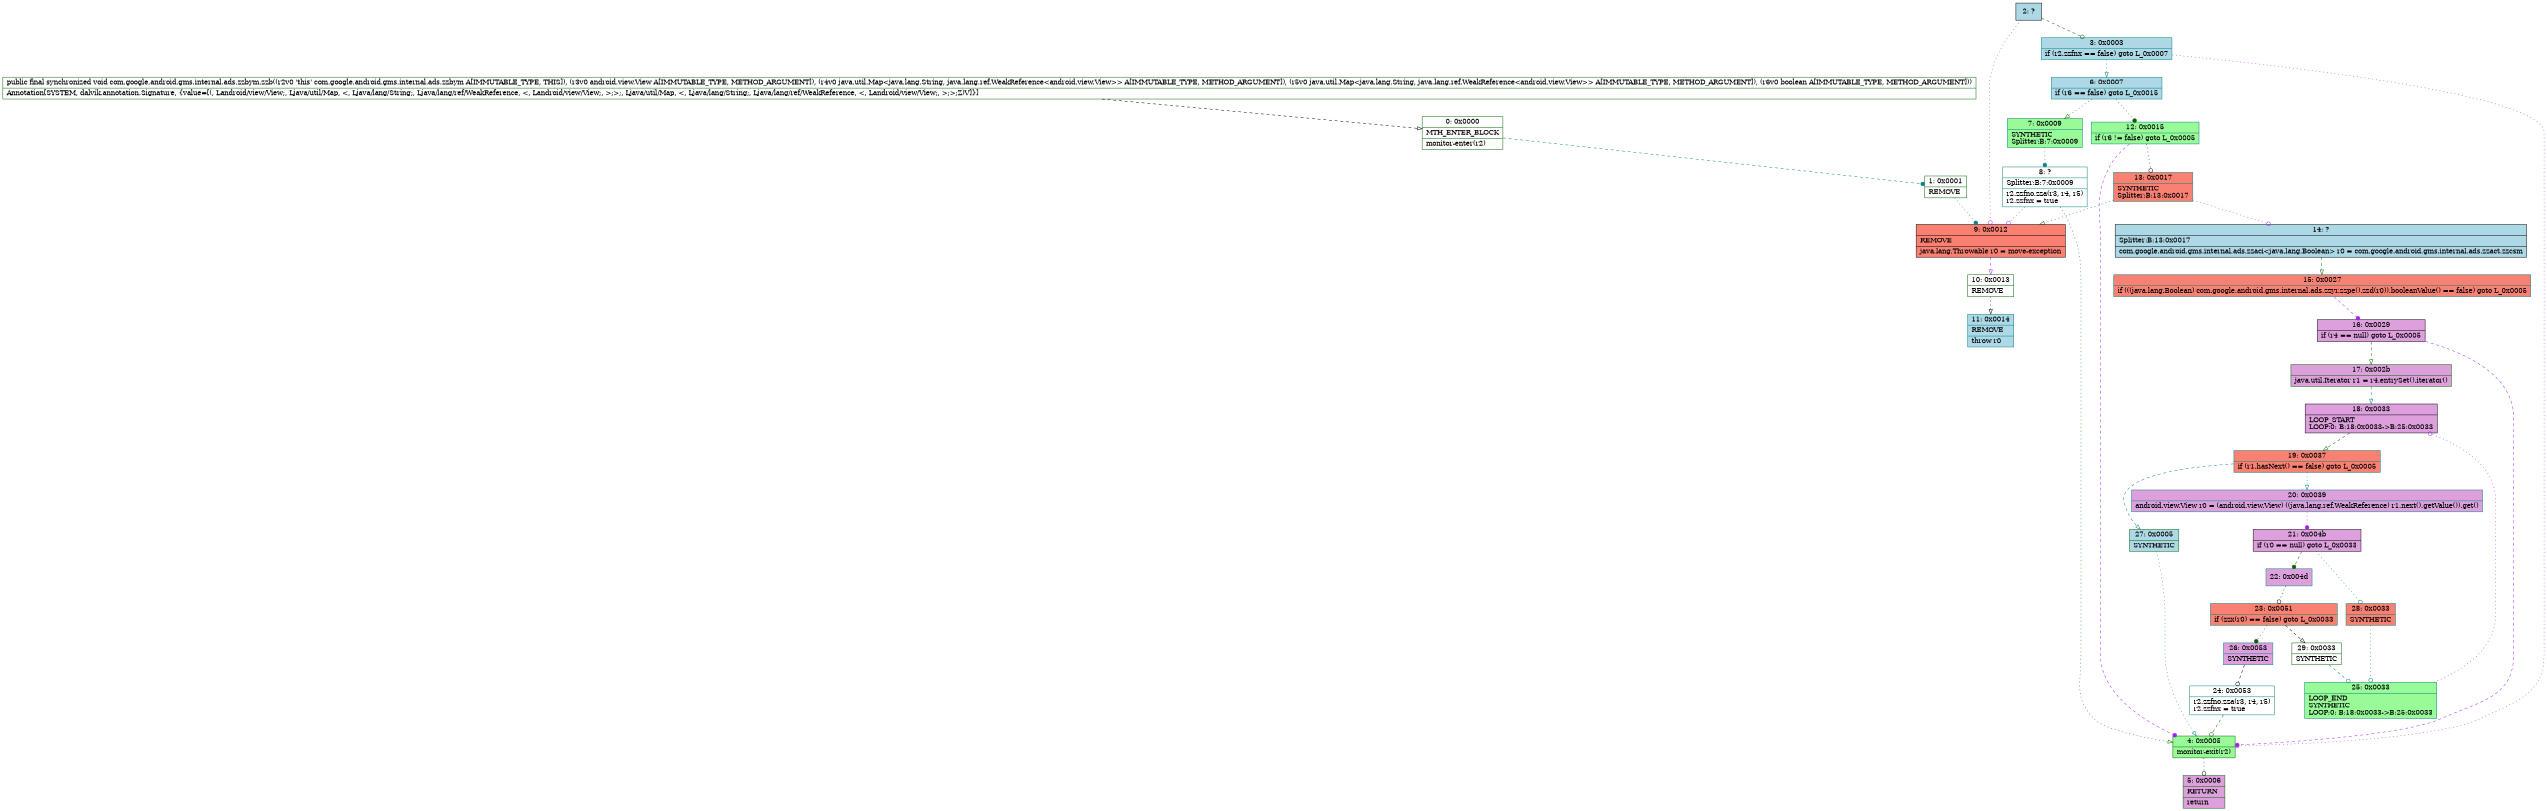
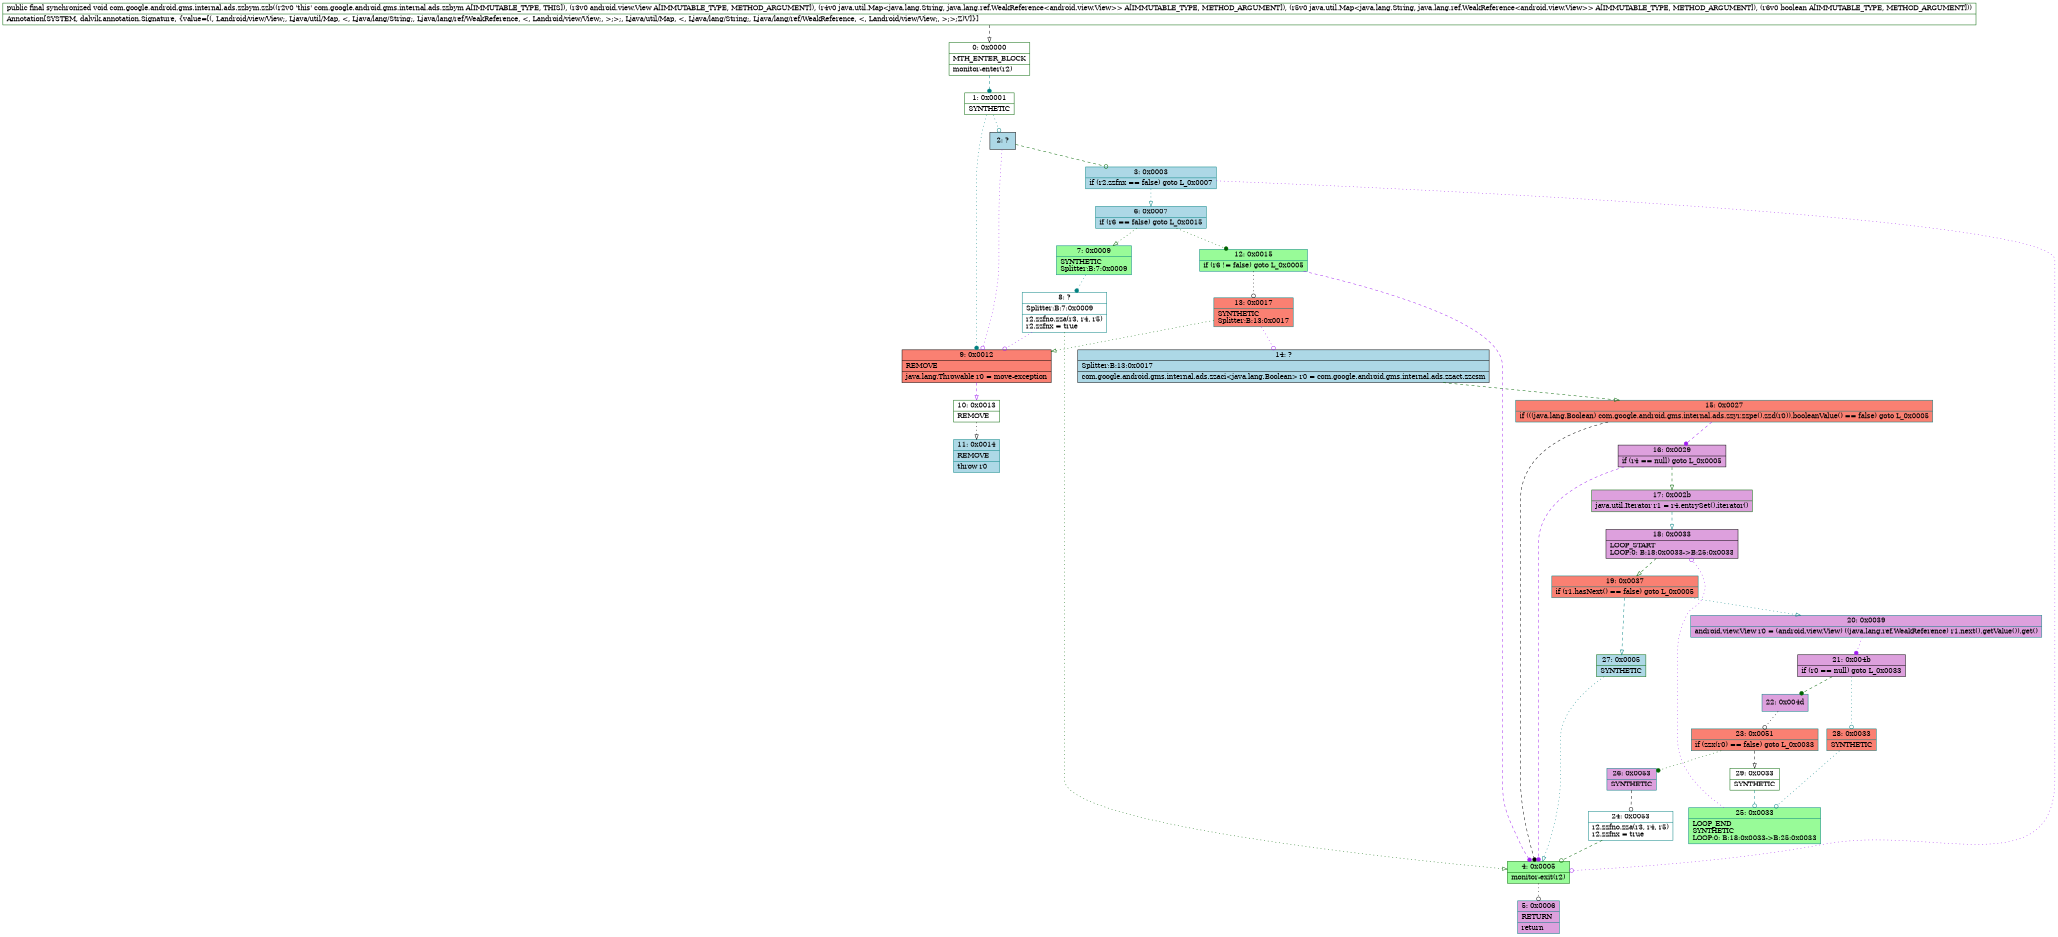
none -> (996, 122)
(1944, 192) -> (989, 109)
none -> (1520, 616)
(2204, 792) -> (1539, 917)
